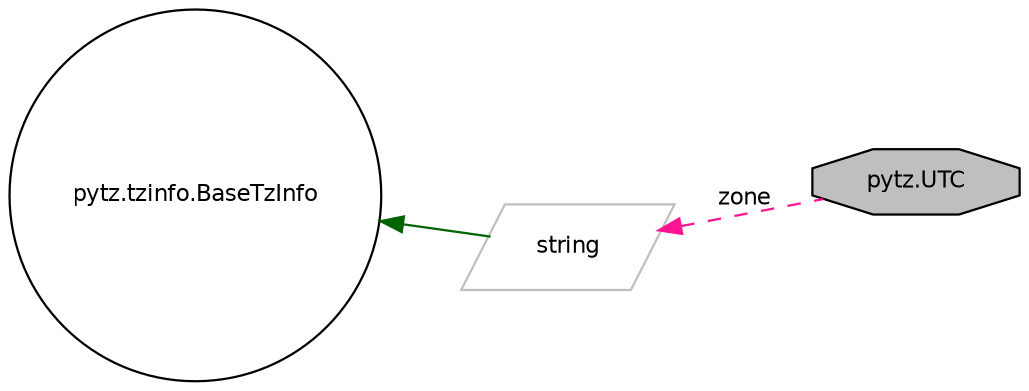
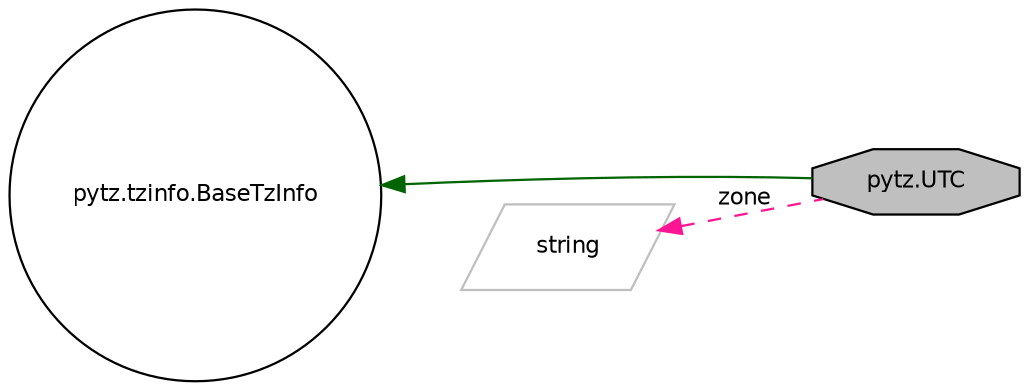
(447, 230) -> (609, 178)
